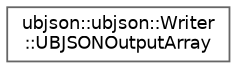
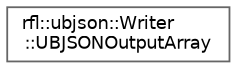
(118, 34) -> (118, 34)
